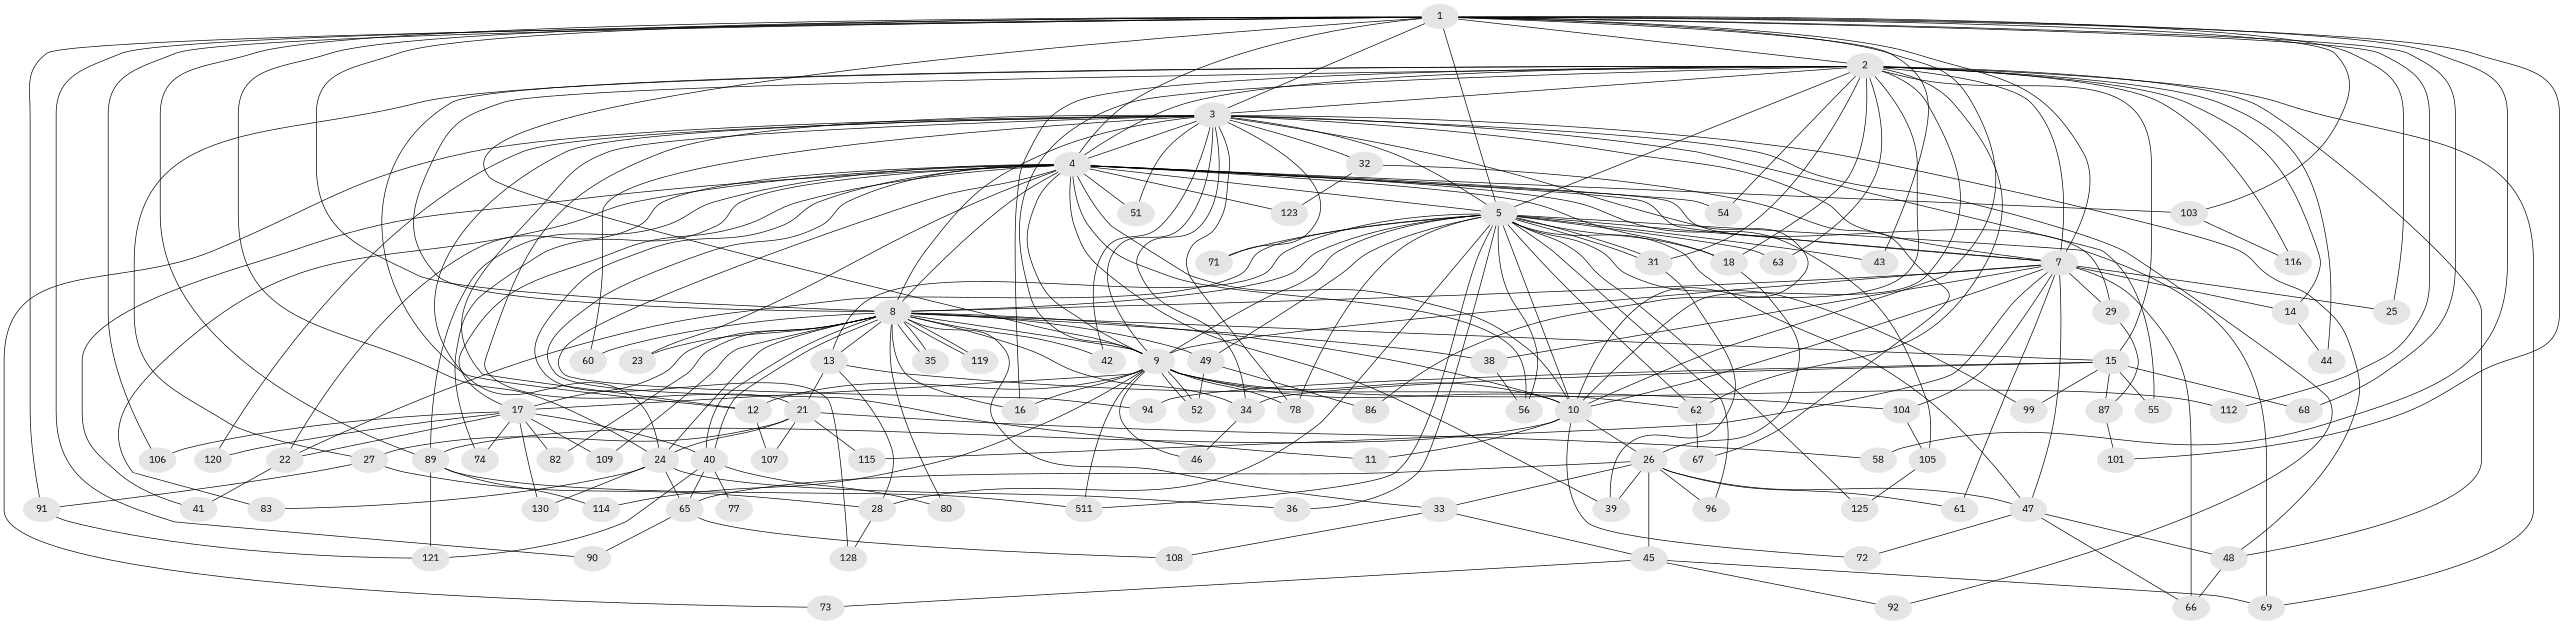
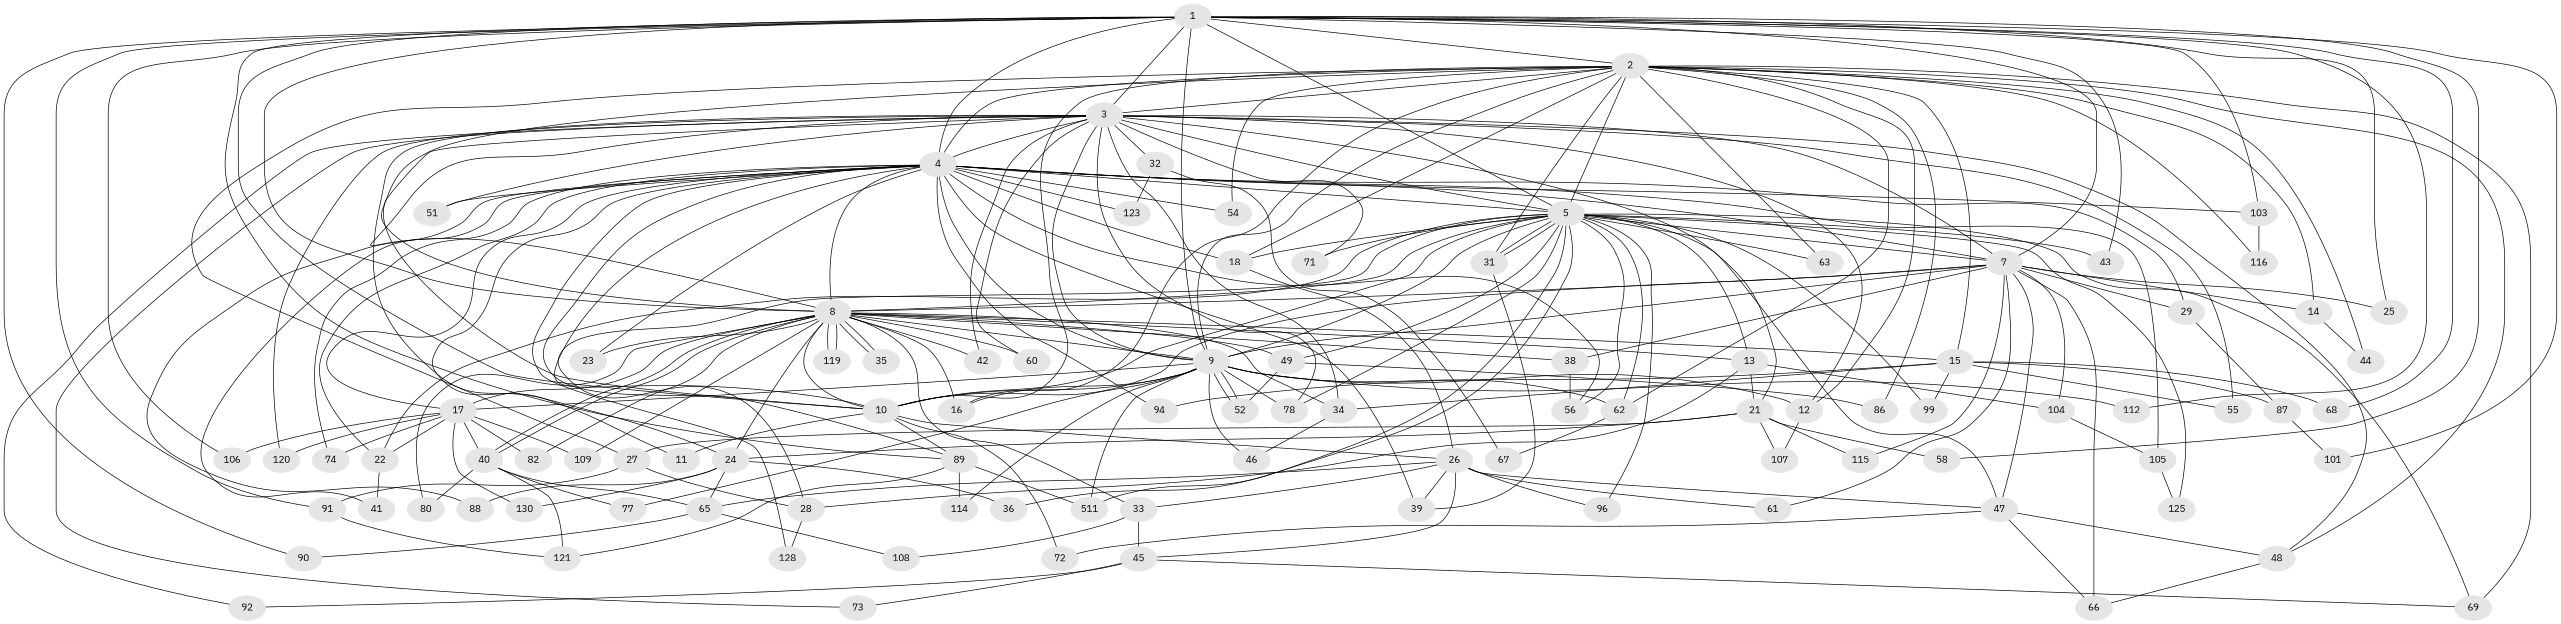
(424, 40) -> none
(2032, 104) -> none
none -> (894, 445)
(266, 509) -> (475, 509)
